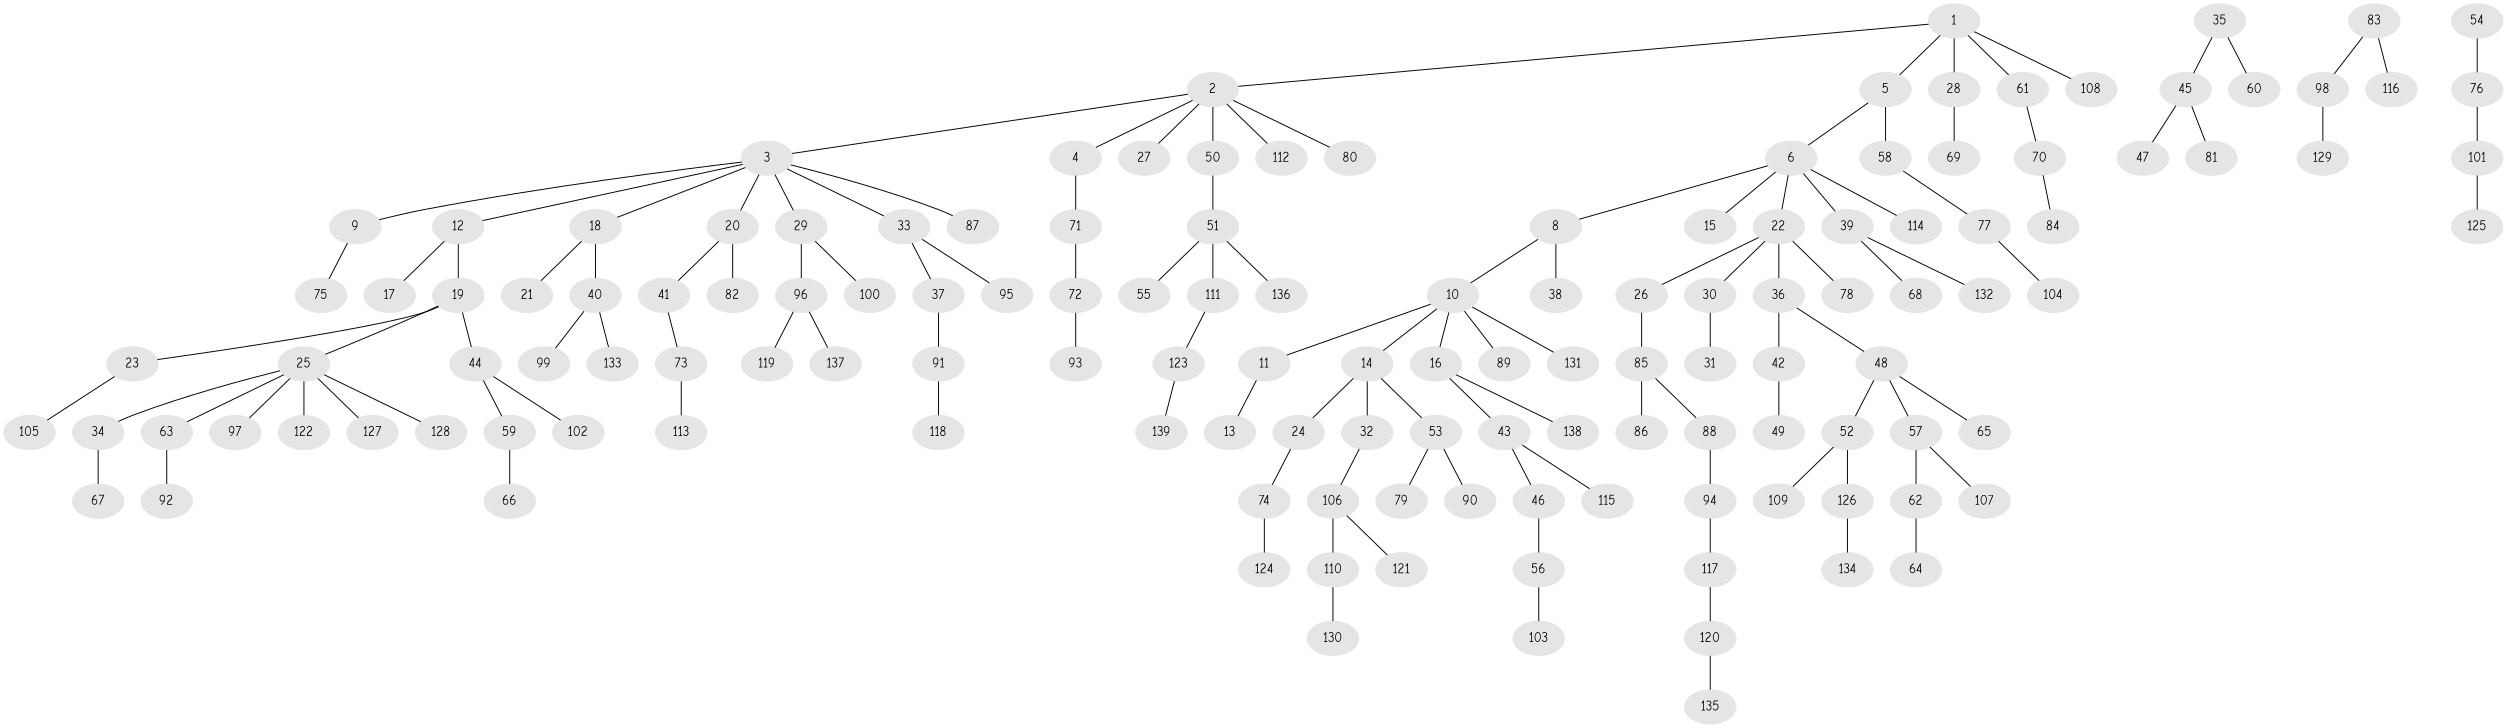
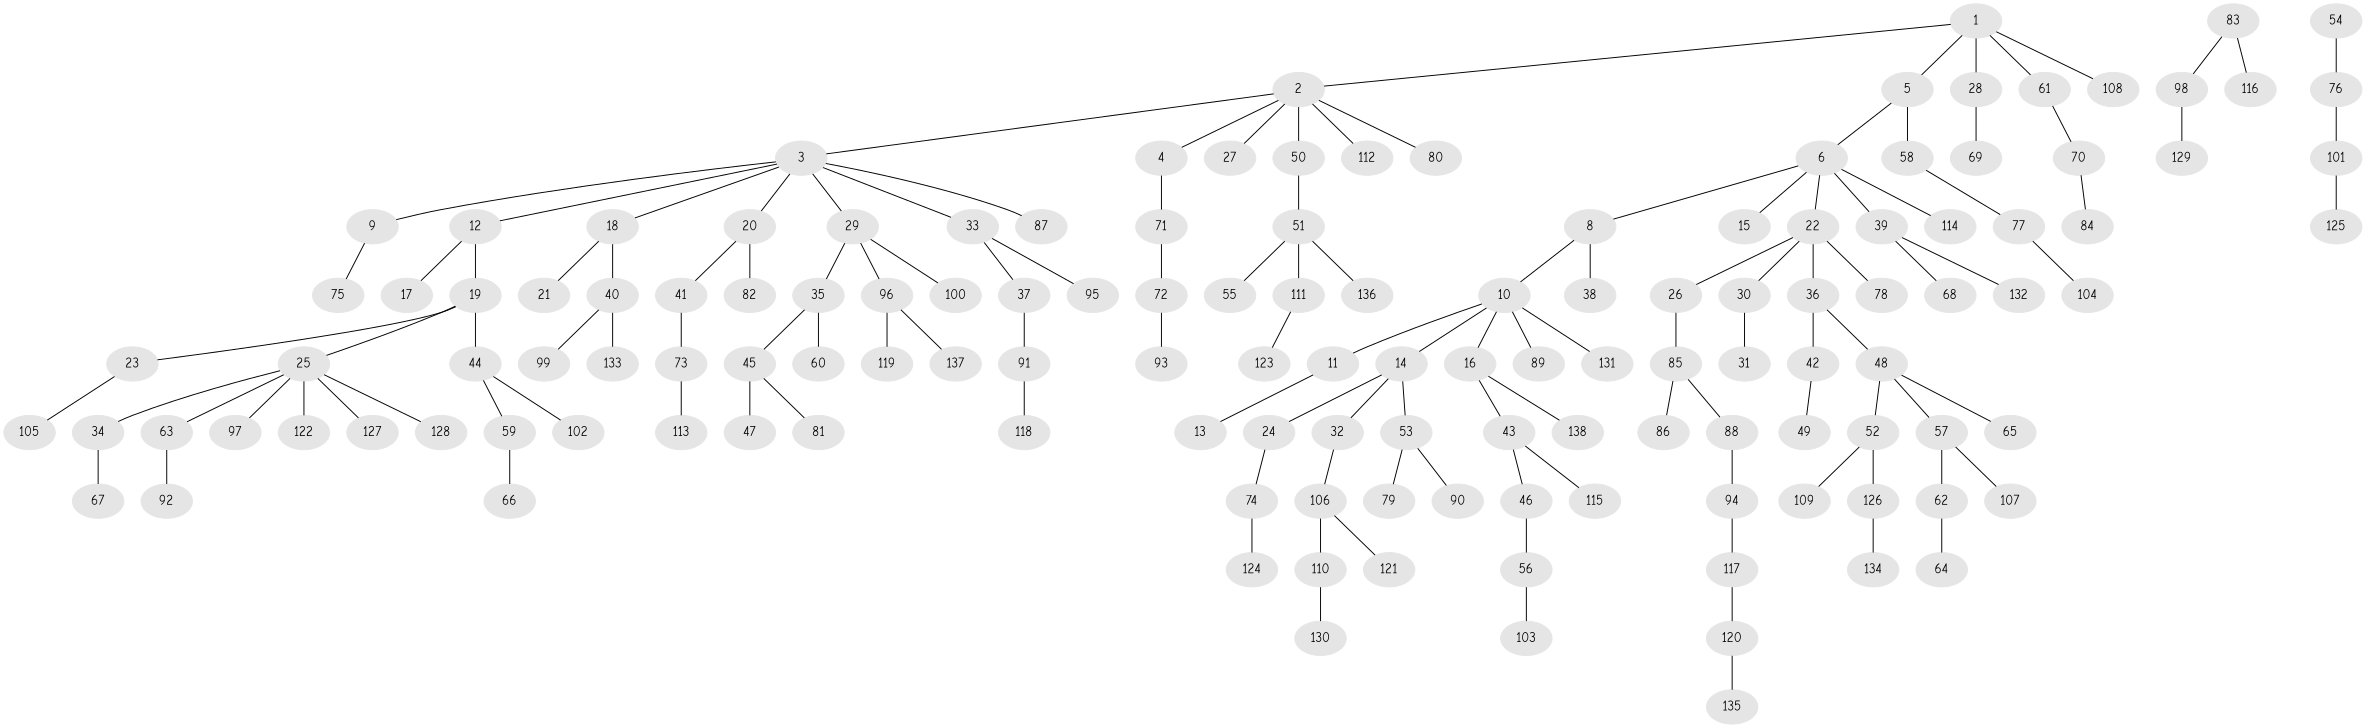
none -> (836, 261)
(1161, 433) -> none
